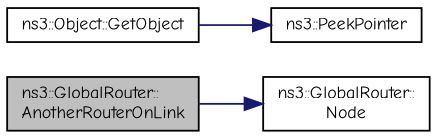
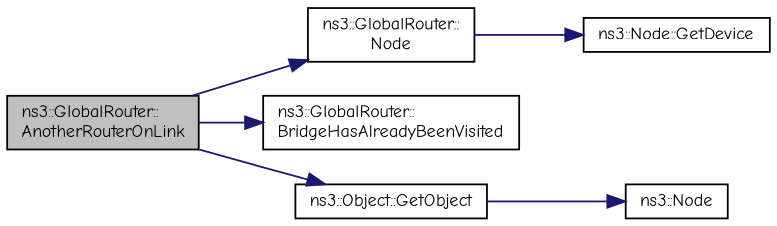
(346, 25) -> (677, 201)
none -> (677, 35)
none -> (391, 123)
none -> (253, 165)
